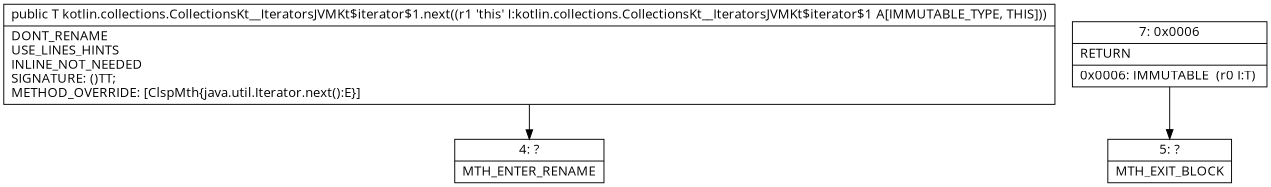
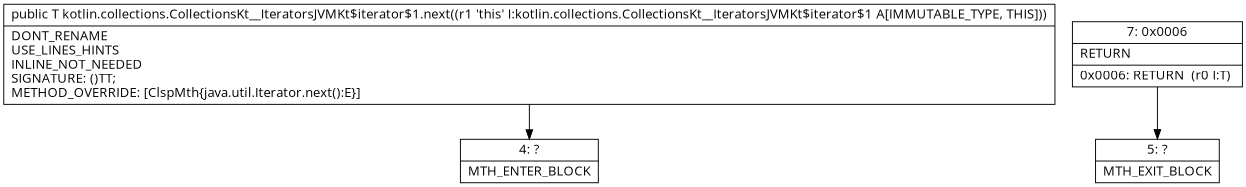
(1170, 76) -> (1157, 76)
(529, 171) -> (529, 171)
